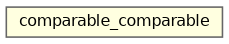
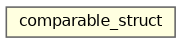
(114, 22) -> (91, 22)
